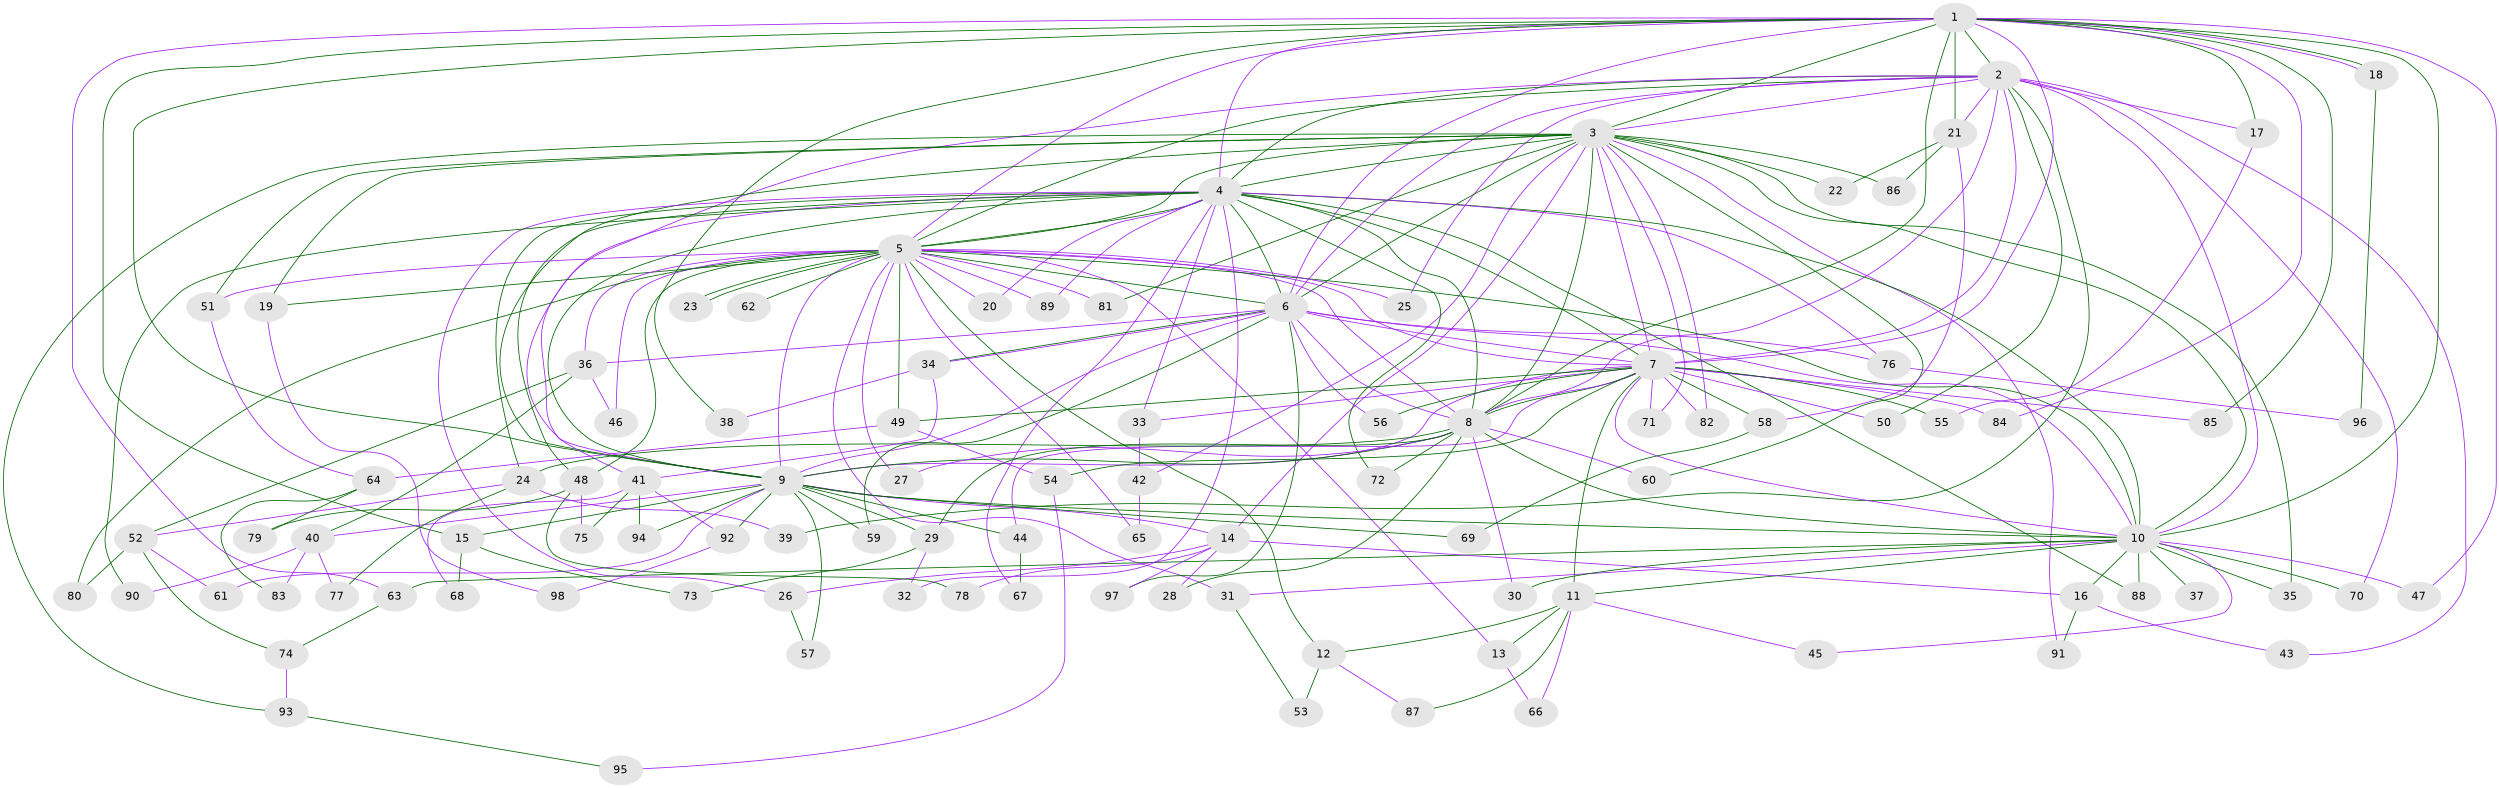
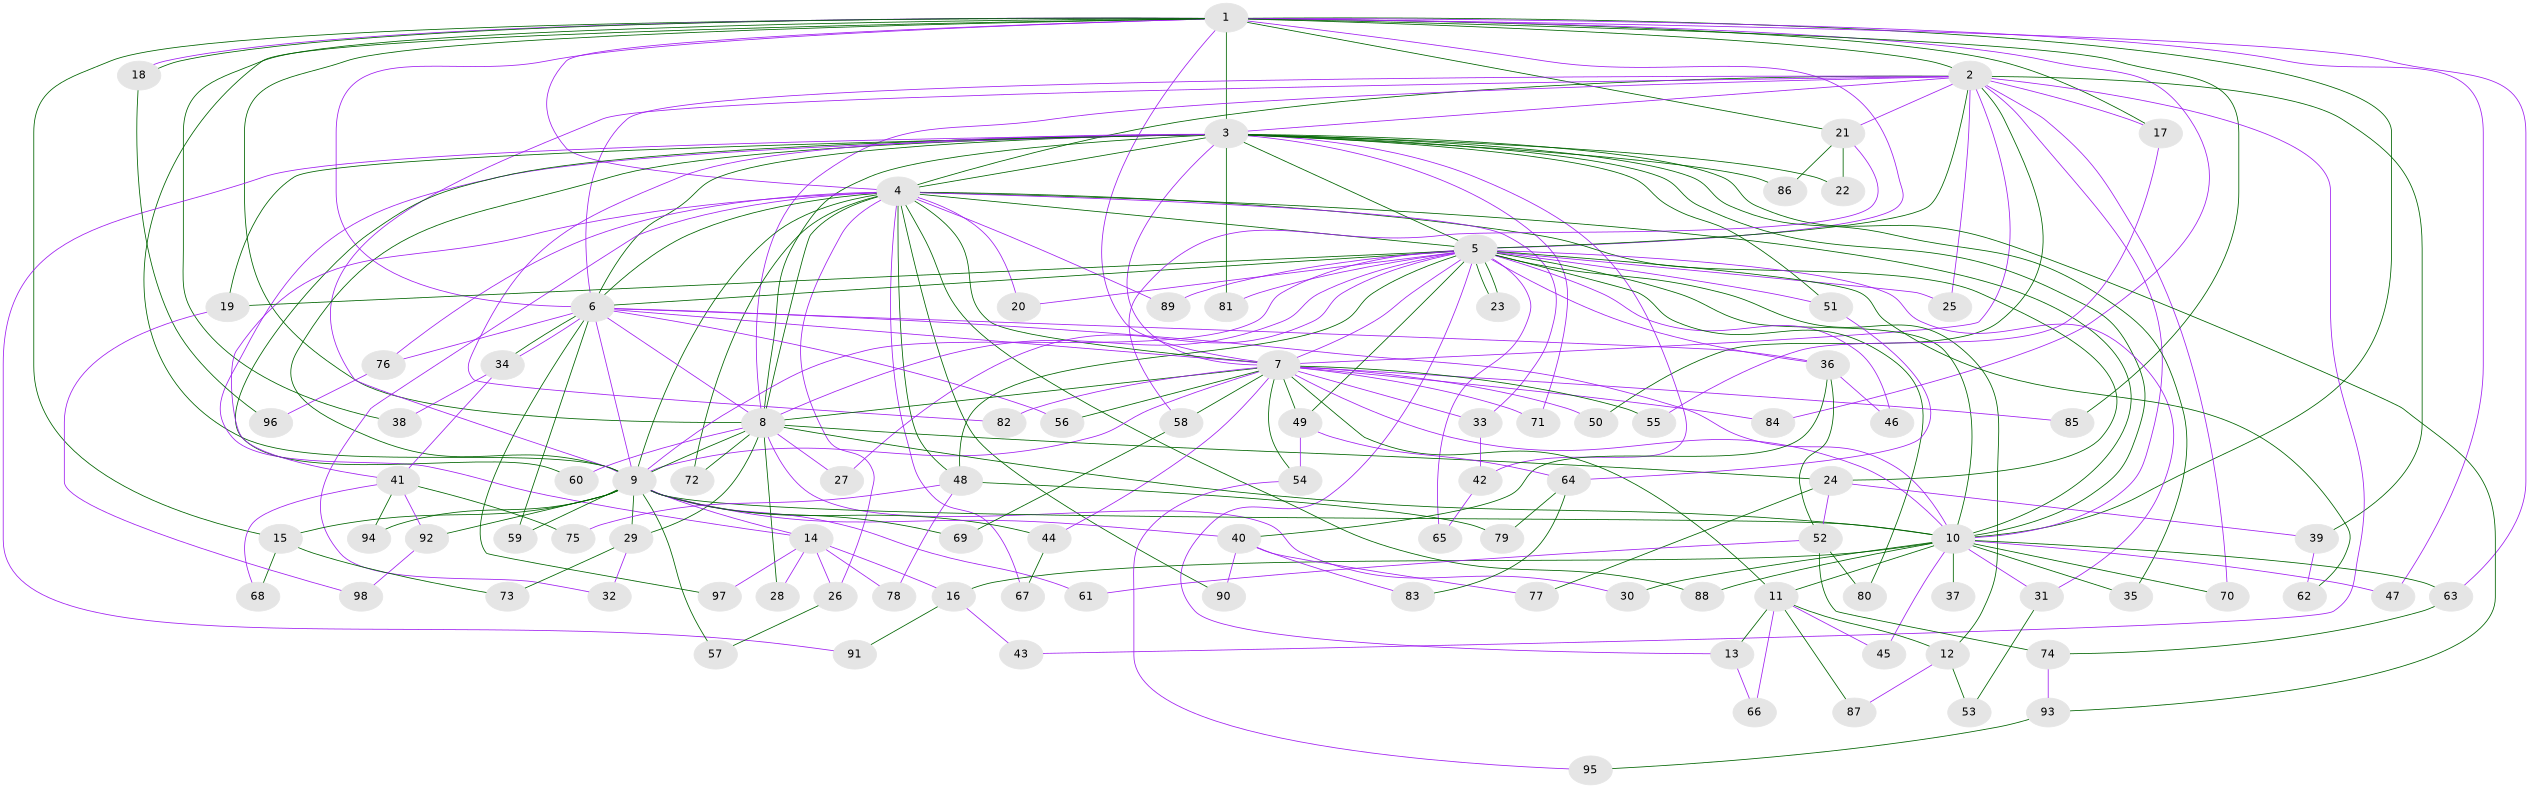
none -> (2310, 570)
(831, 577) -> (924, 537)
